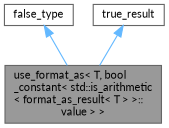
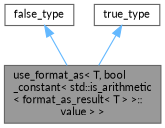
(129, 15) -> (127, 15)
